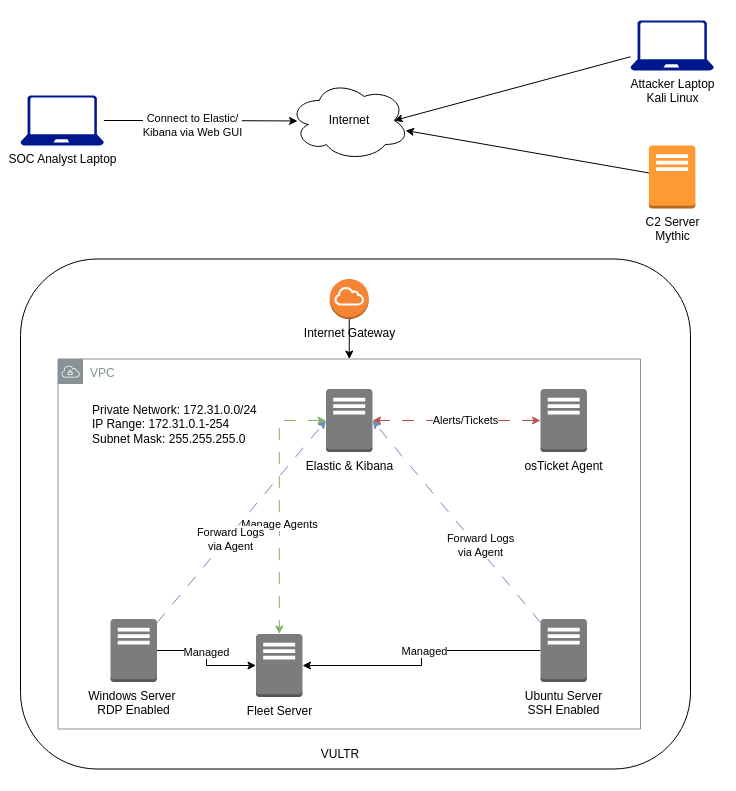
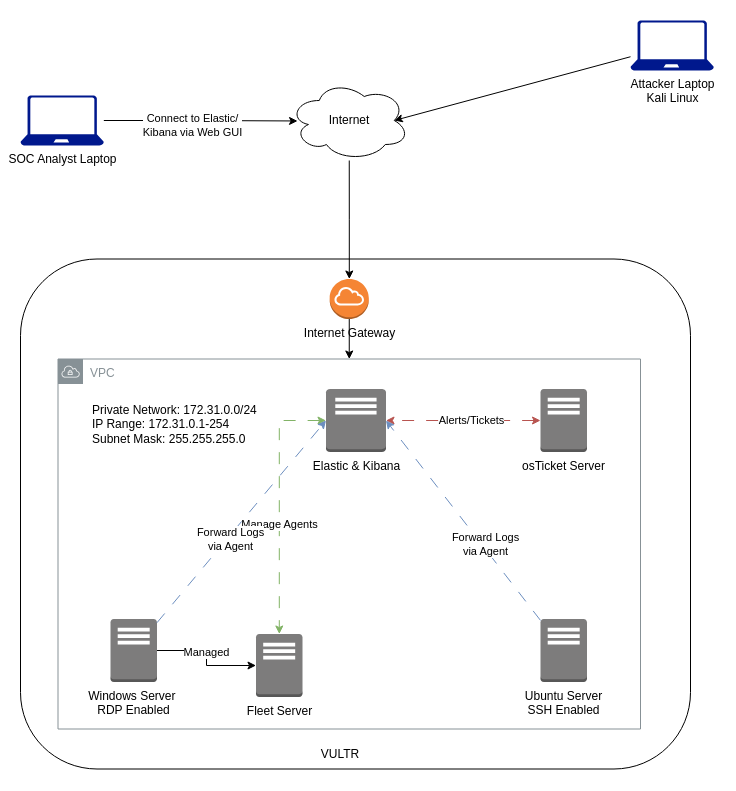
(530, 152) -> none
(672, 177) -> none
none -> (349, 216)
(349, 421) -> (356, 421)
(564, 467) -> (564, 467)
(422, 655) -> none
